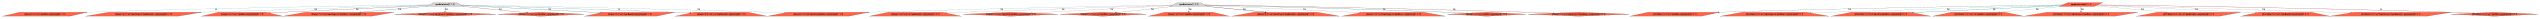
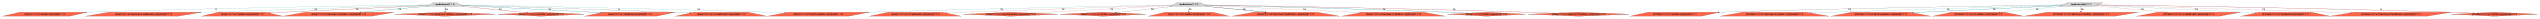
(2081, 5) -> (2081, 5)
